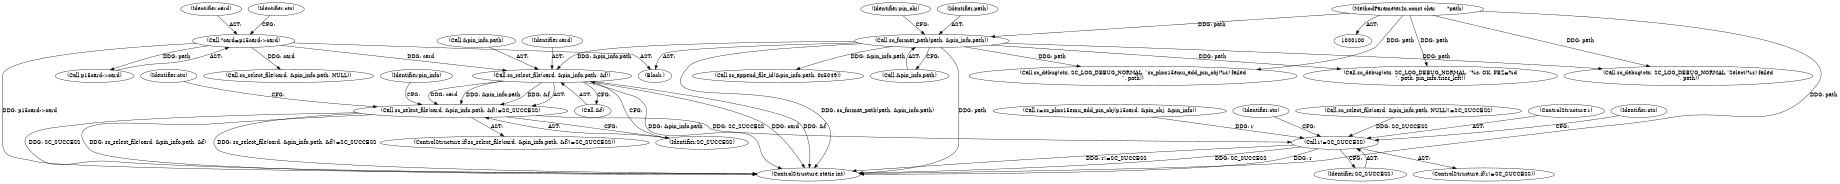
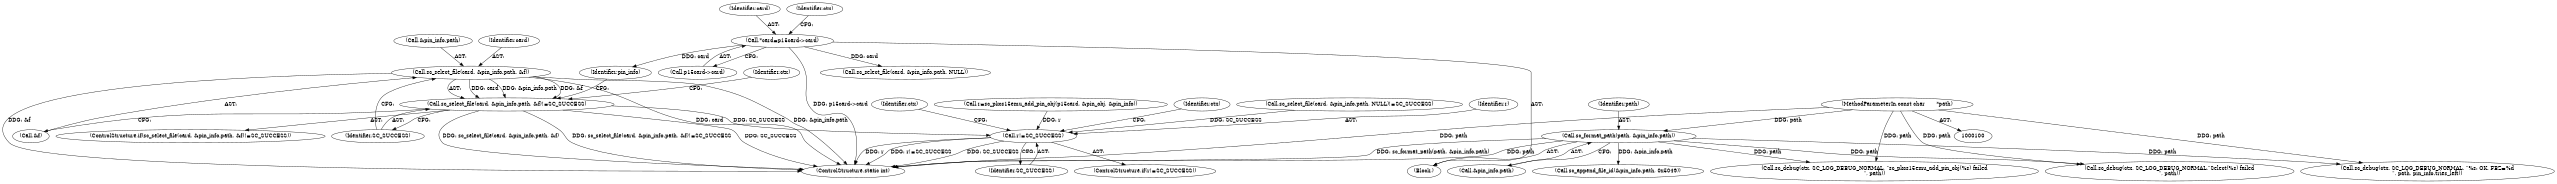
(896, 9) -> none
(705, 44) -> none
(177, 57) -> (752, 57)
(392, 58) -> (689, 53)
(593, 89) -> (238, 114)
(1566, 111) -> (1493, 104)
